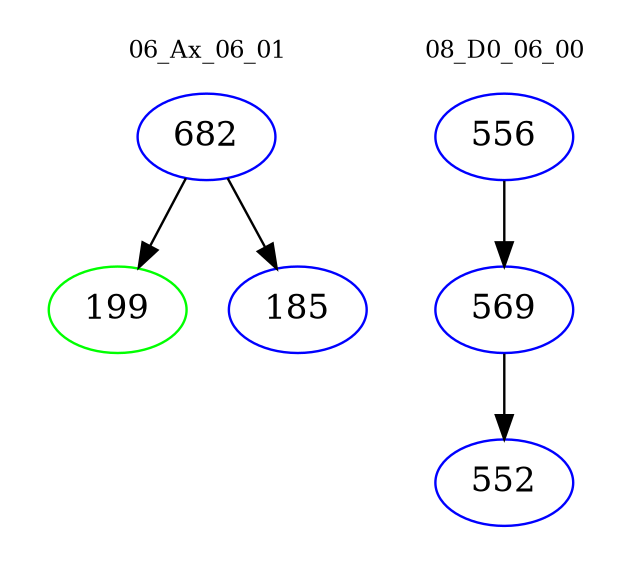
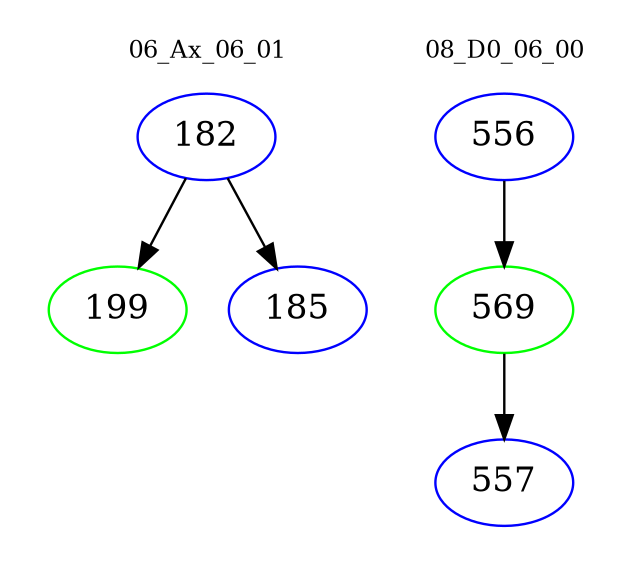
(207, 137) -> (207, 137)
(504, 310) -> (504, 310)
(504, 483) -> (504, 483)
